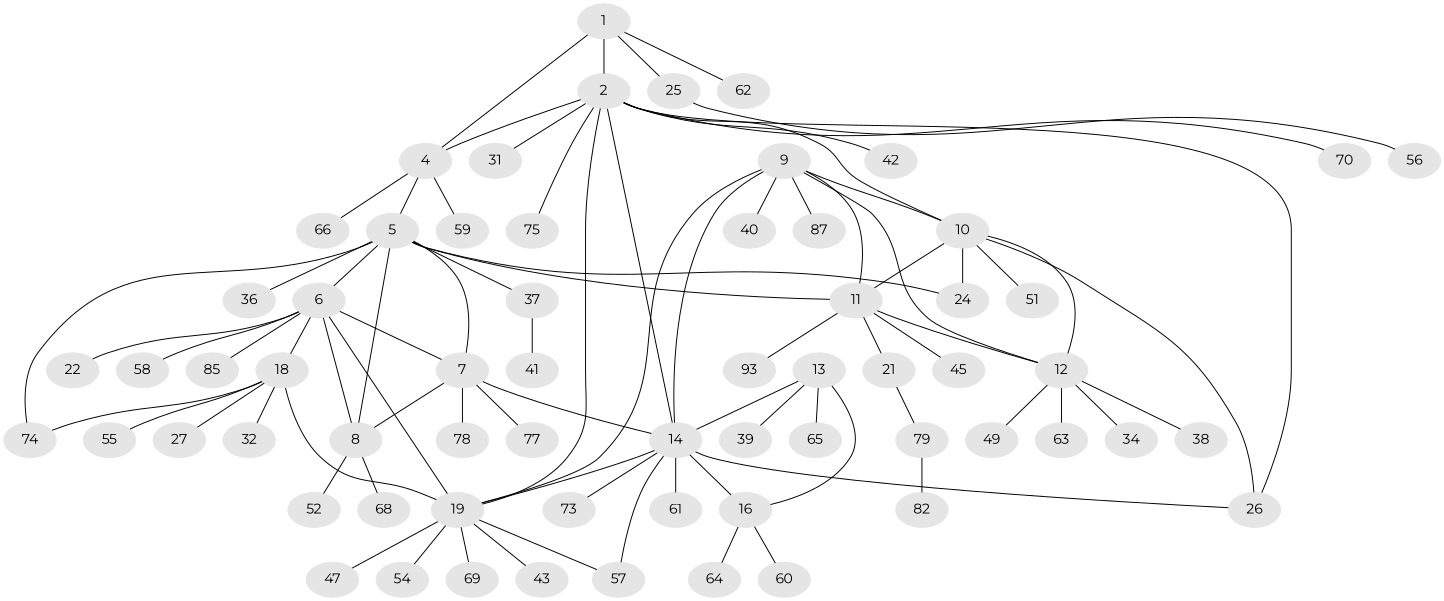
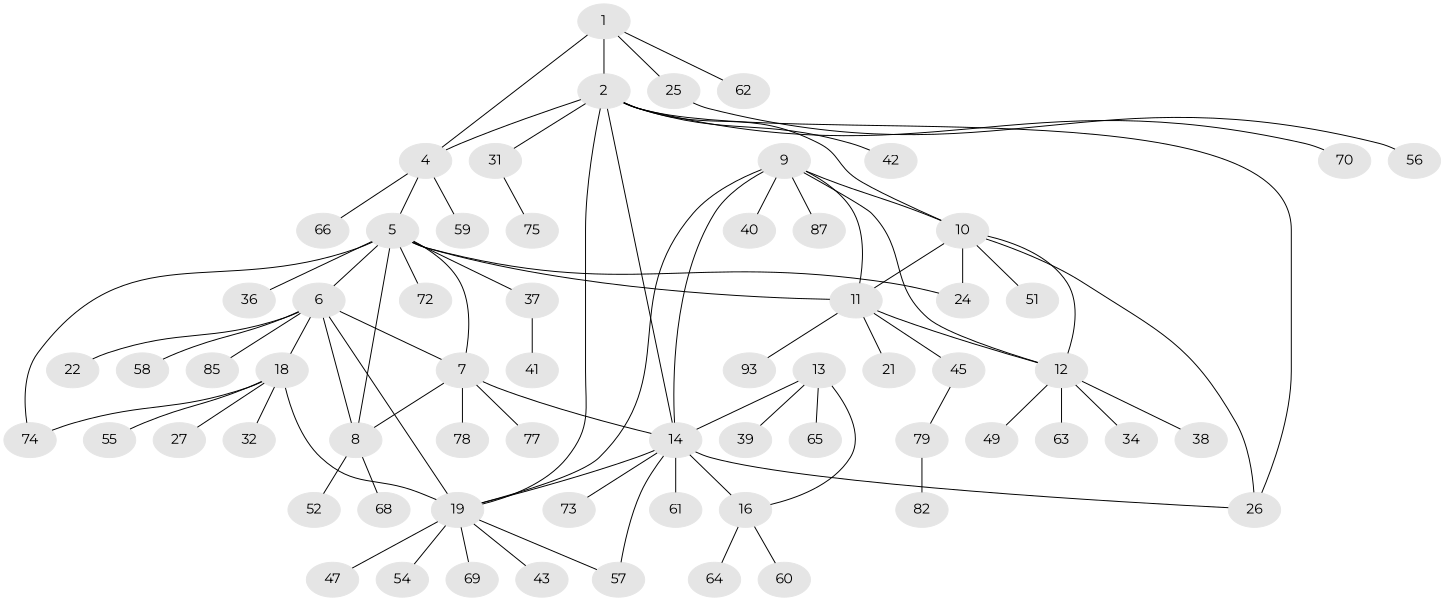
(564, 159) -> (514, 196)
none -> (426, 301)
(905, 405) -> (940, 405)
